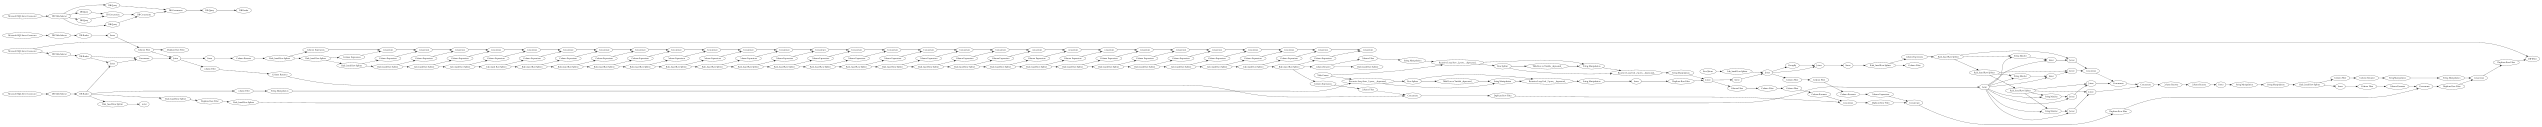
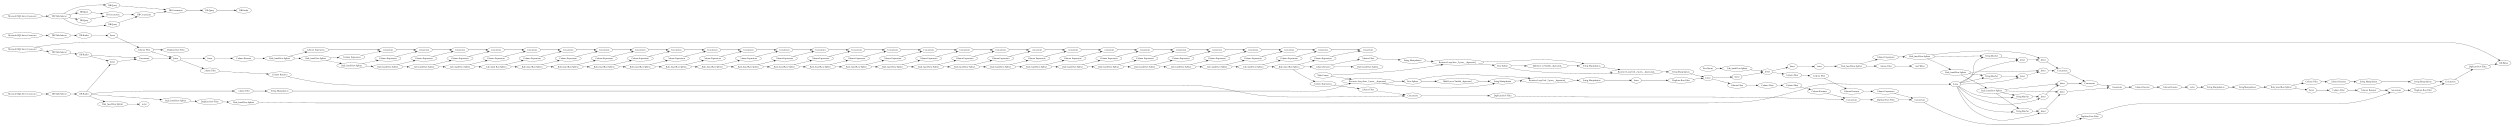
(1792, 65) -> none
none -> (1920, 66)
